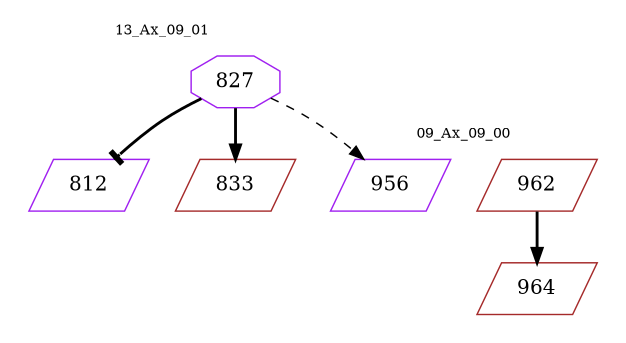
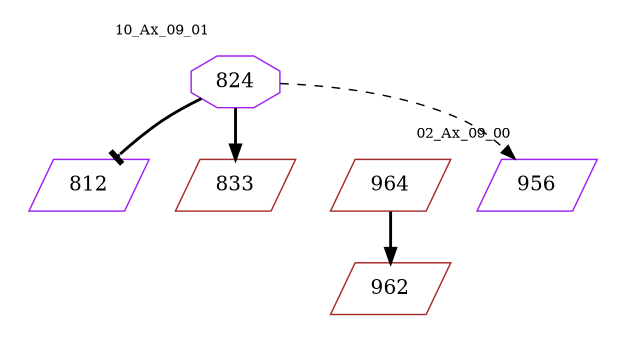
(162, 31) -> (162, 31)
(236, 82) -> (236, 82)
(464, 134) -> (464, 134)
(537, 230) -> (391, 230)
